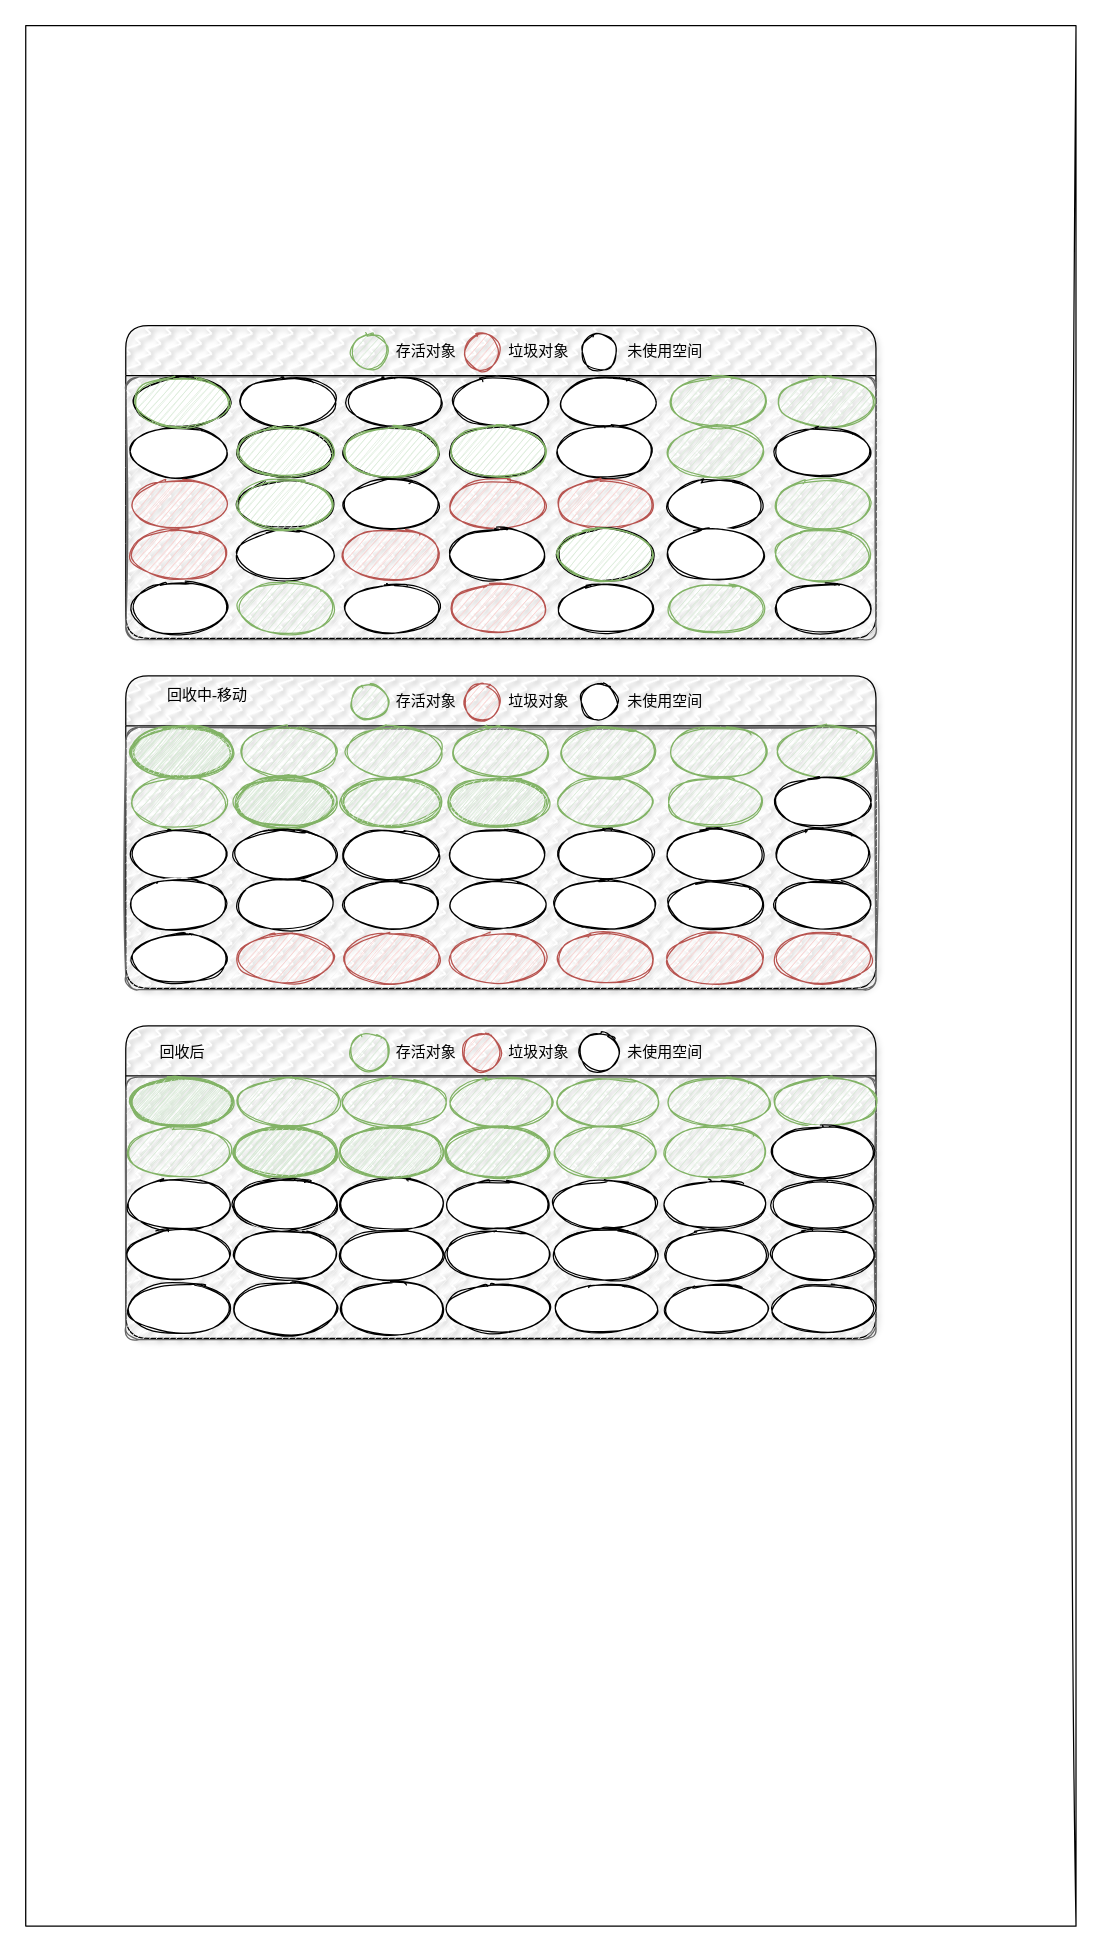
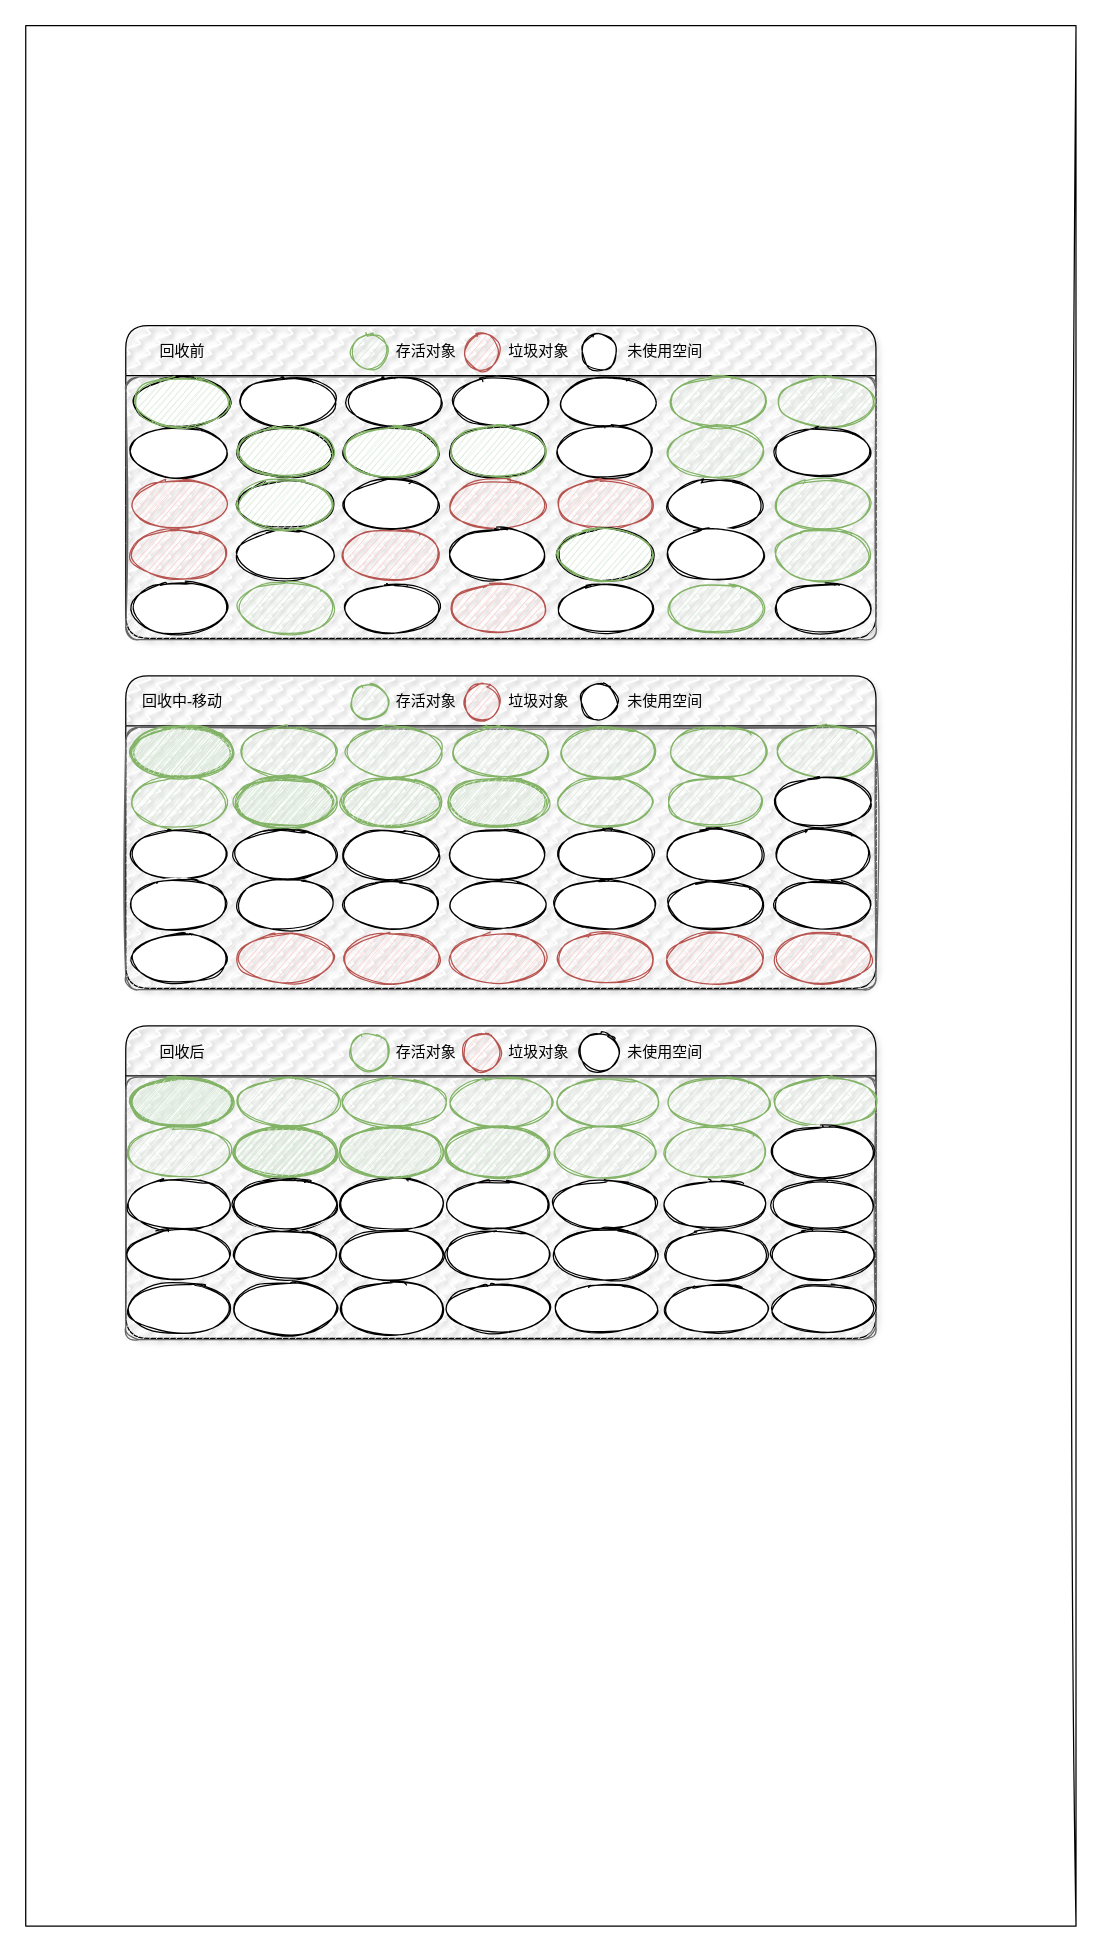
none -> (182, 352)
(207, 696) -> (182, 702)
